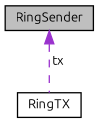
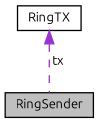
(49, 68) -> (49, 68)
